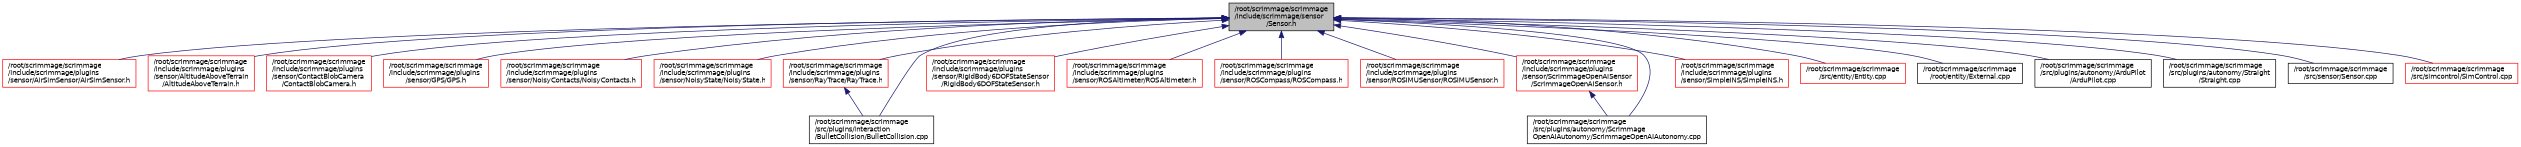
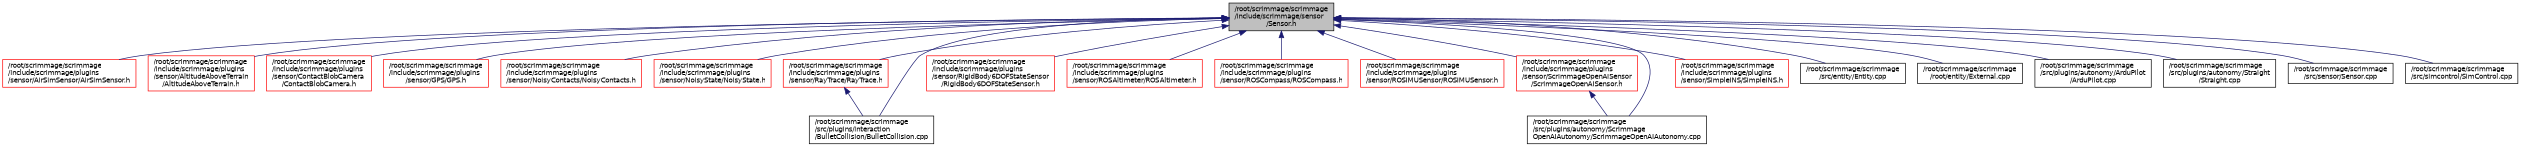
(1853, 73) -> (1853, 73)
(2462, 73) -> (2462, 73)
